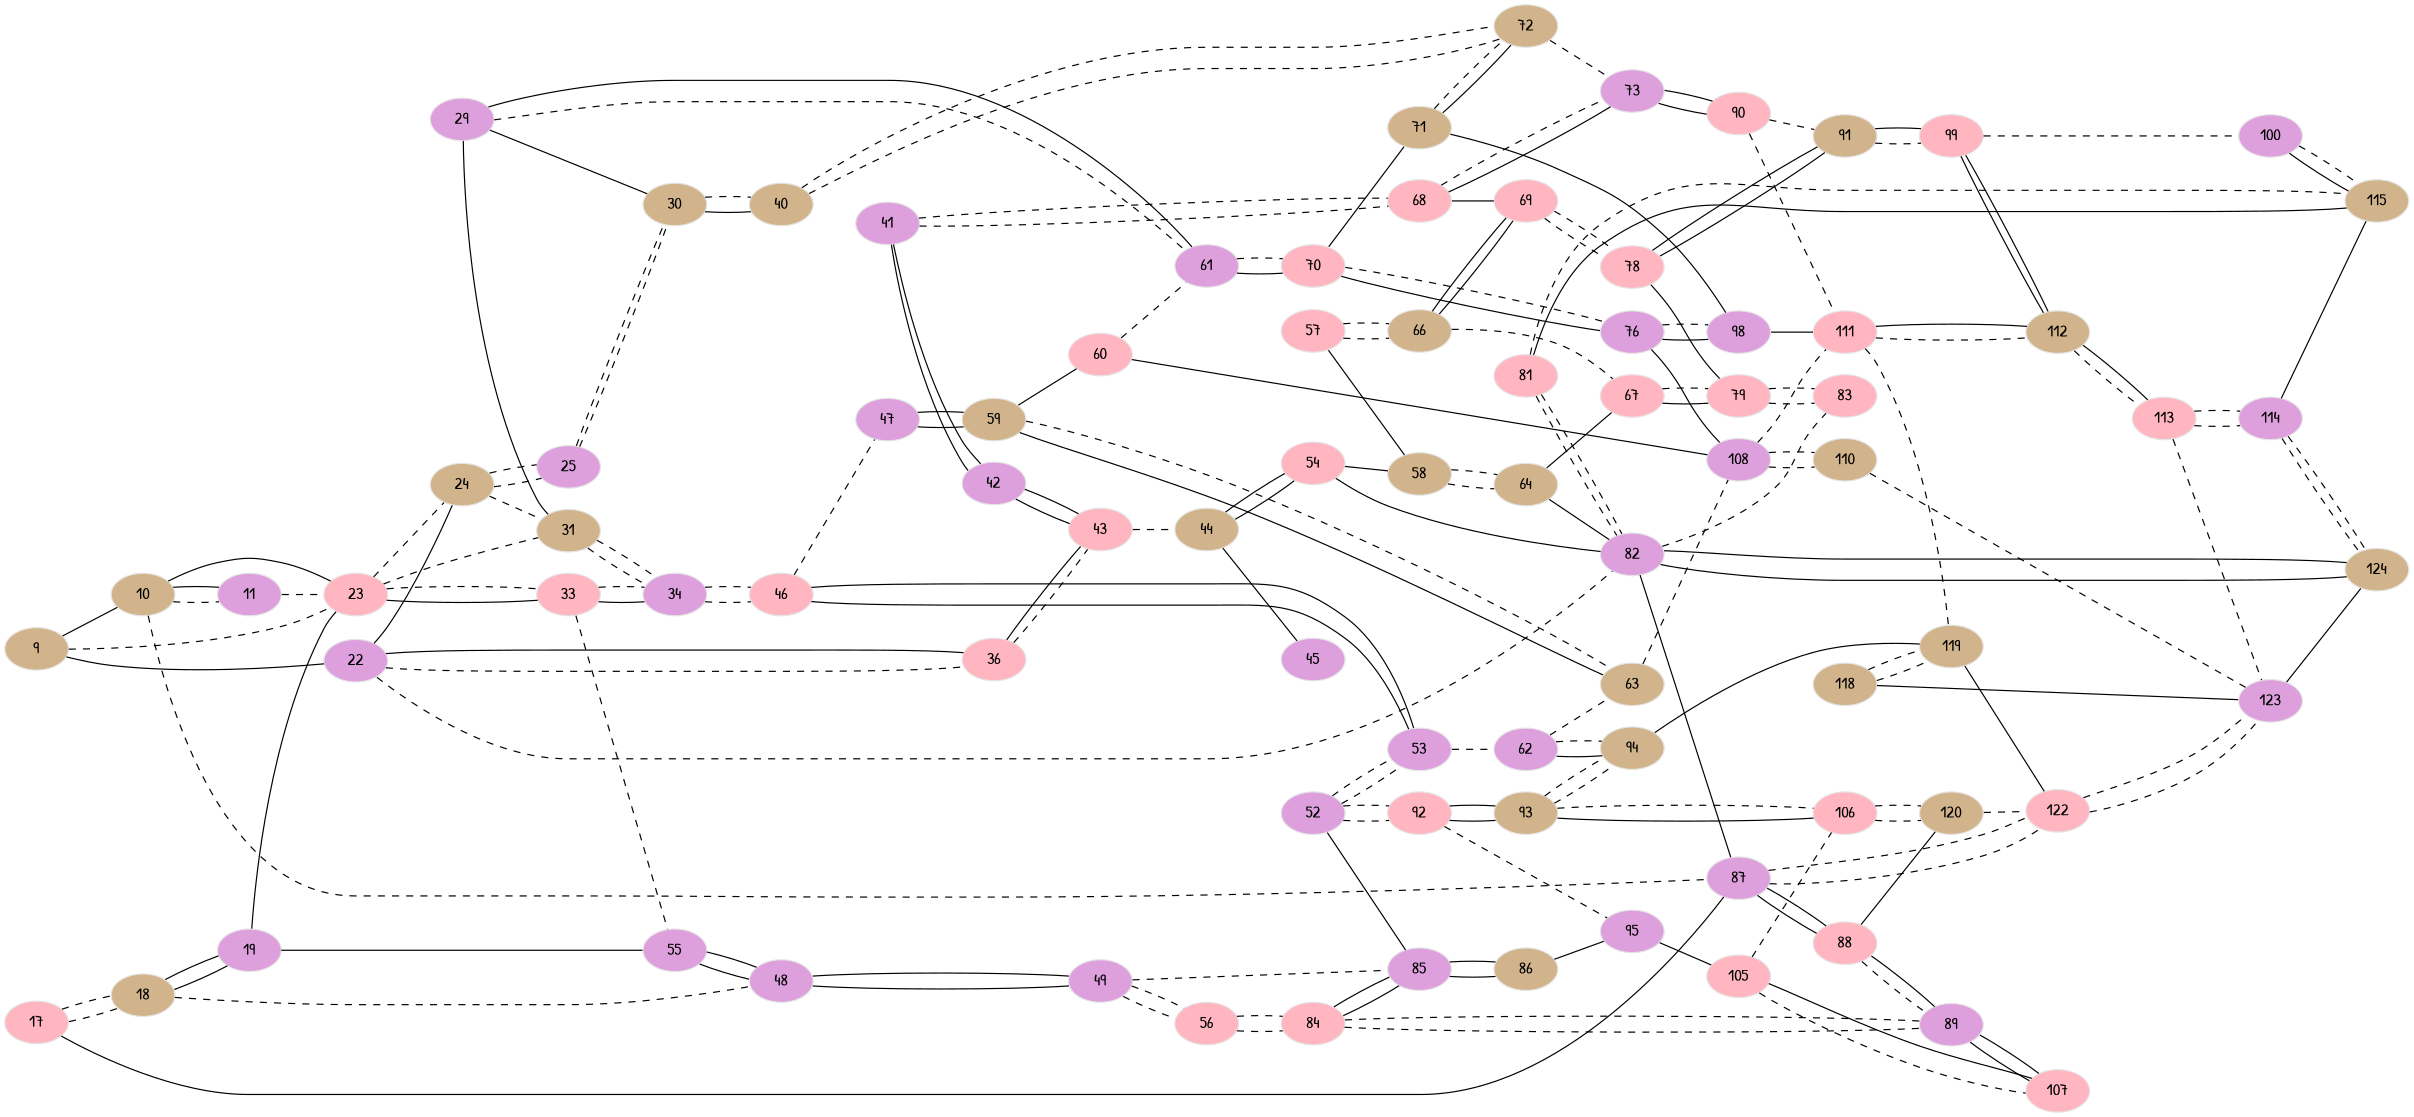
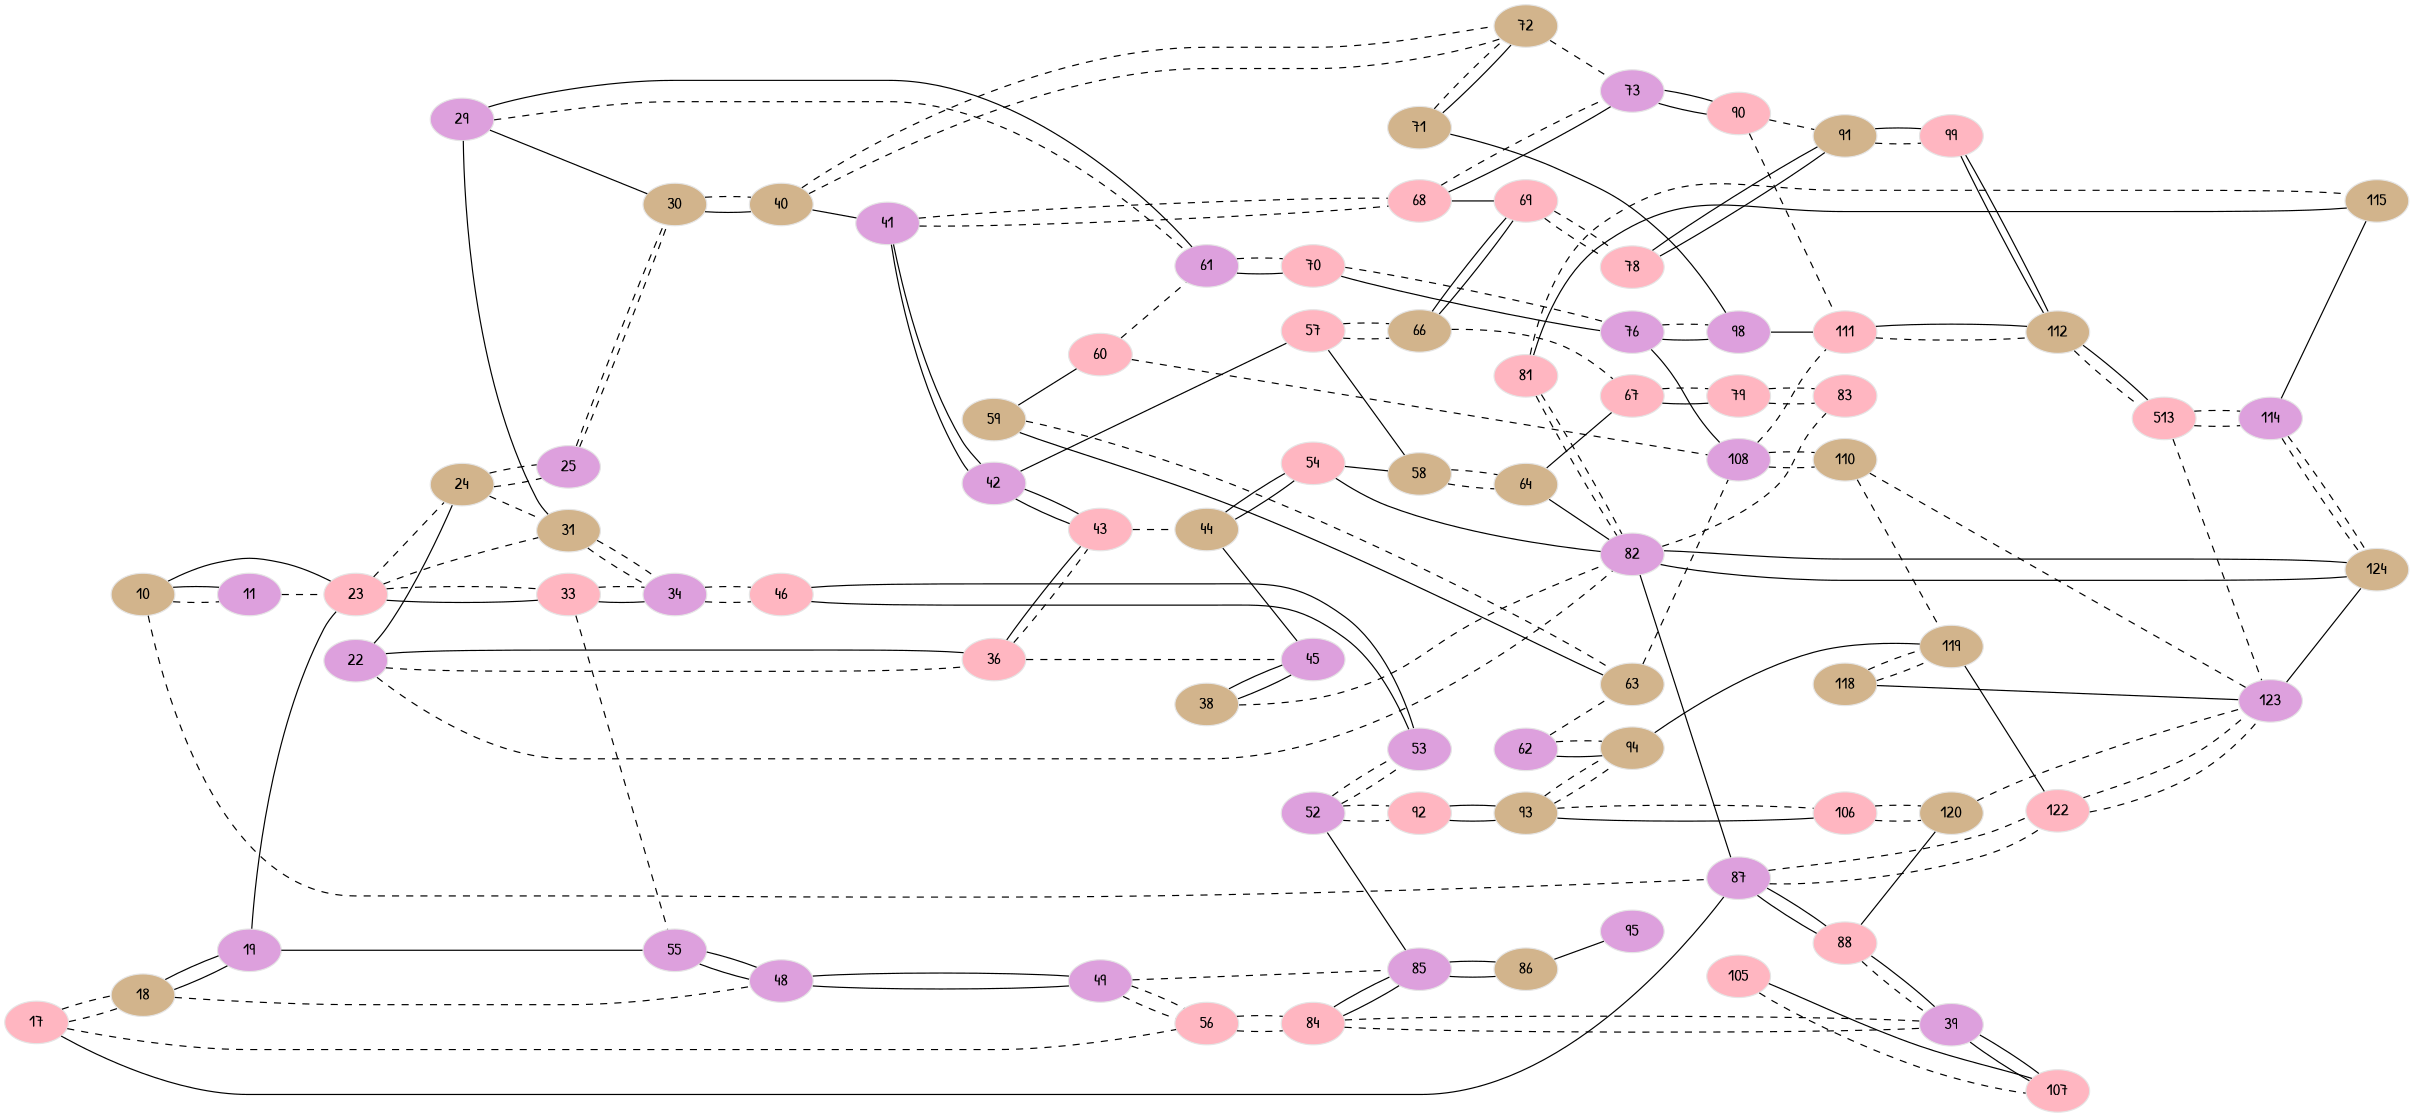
(2271, 136) -> none
(1372, 189) -> none
none -> (834, 214)
(1685, 332) -> none
none -> (1154, 407)
(1420, 407) -> (1420, 407)
(2164, 418) -> (2164, 418)
(888, 420) -> none
(1922, 482) -> (1896, 550)
(37, 649) -> none
none -> (1154, 660)
none -> (1207, 704)
(1473, 749) -> none
(2005, 812) -> (2107, 750)
(1526, 872) -> none
(1794, 892) -> none
(1685, 954) -> none
(1951, 1025) -> (1951, 1025)
none -> (622, 1050)
